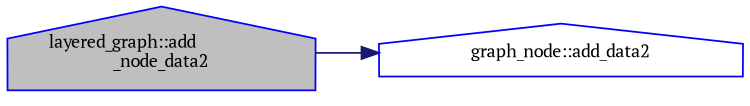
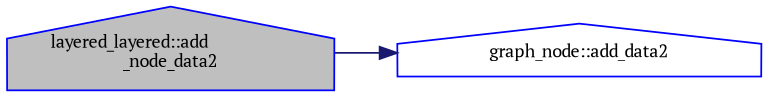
(161, 53) -> (171, 53)
